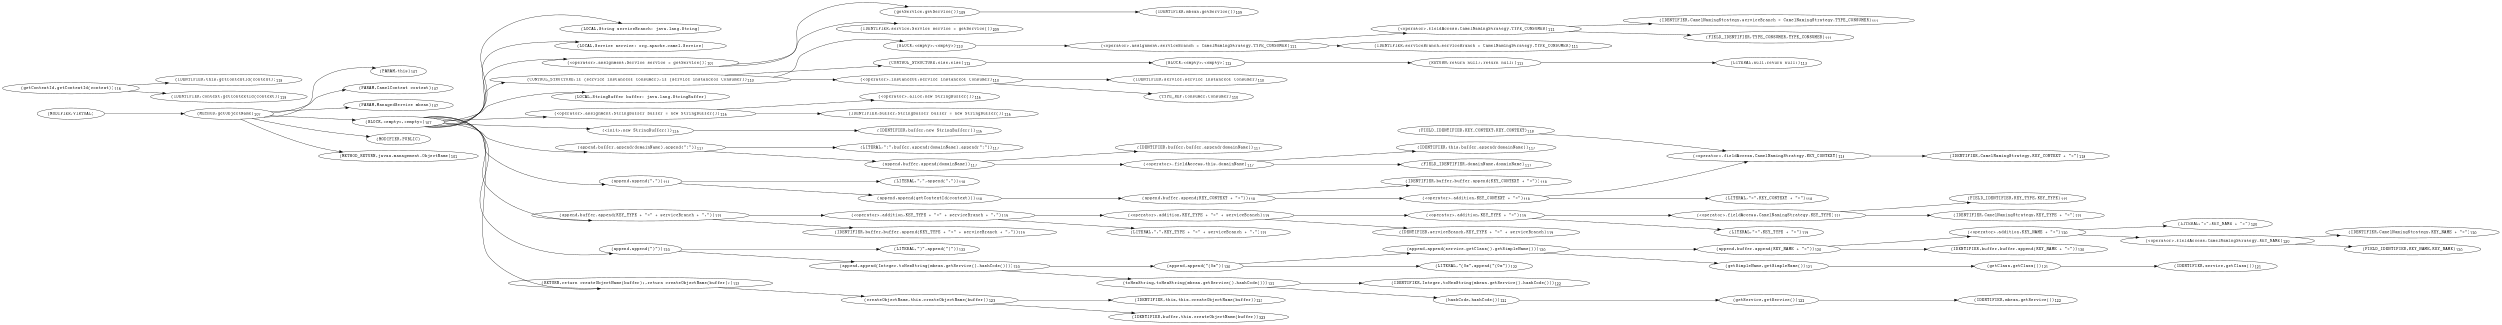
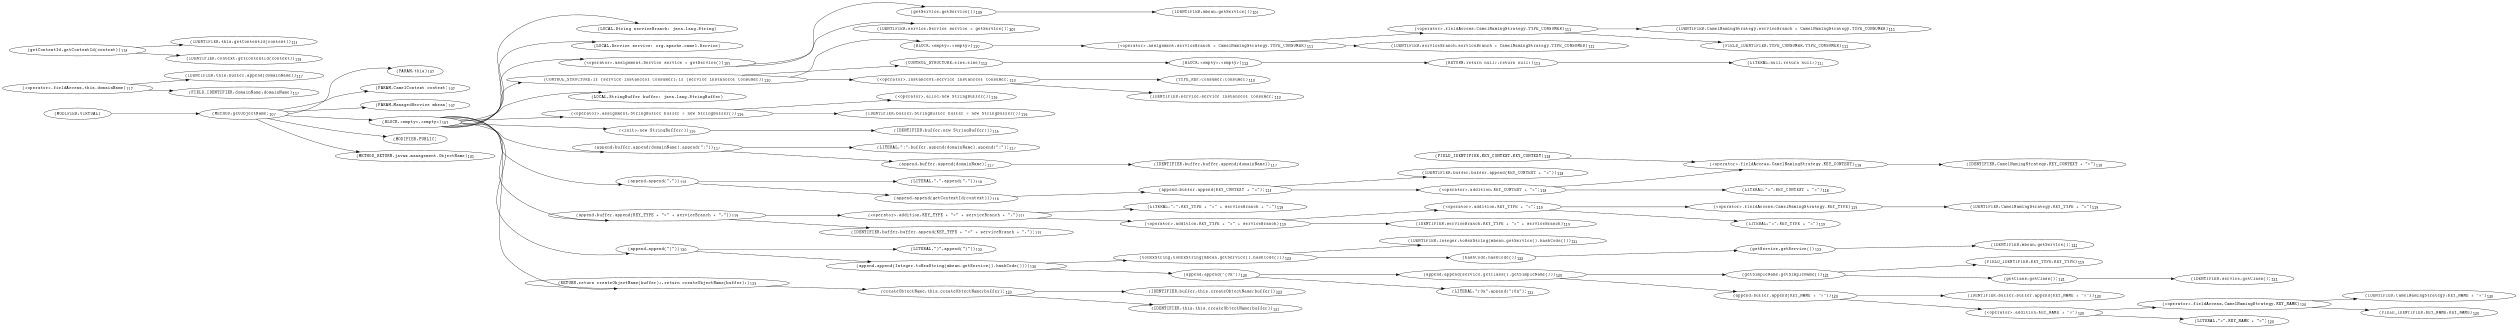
(1057, 165) -> none
(1904, 208) -> (1905, 269)
